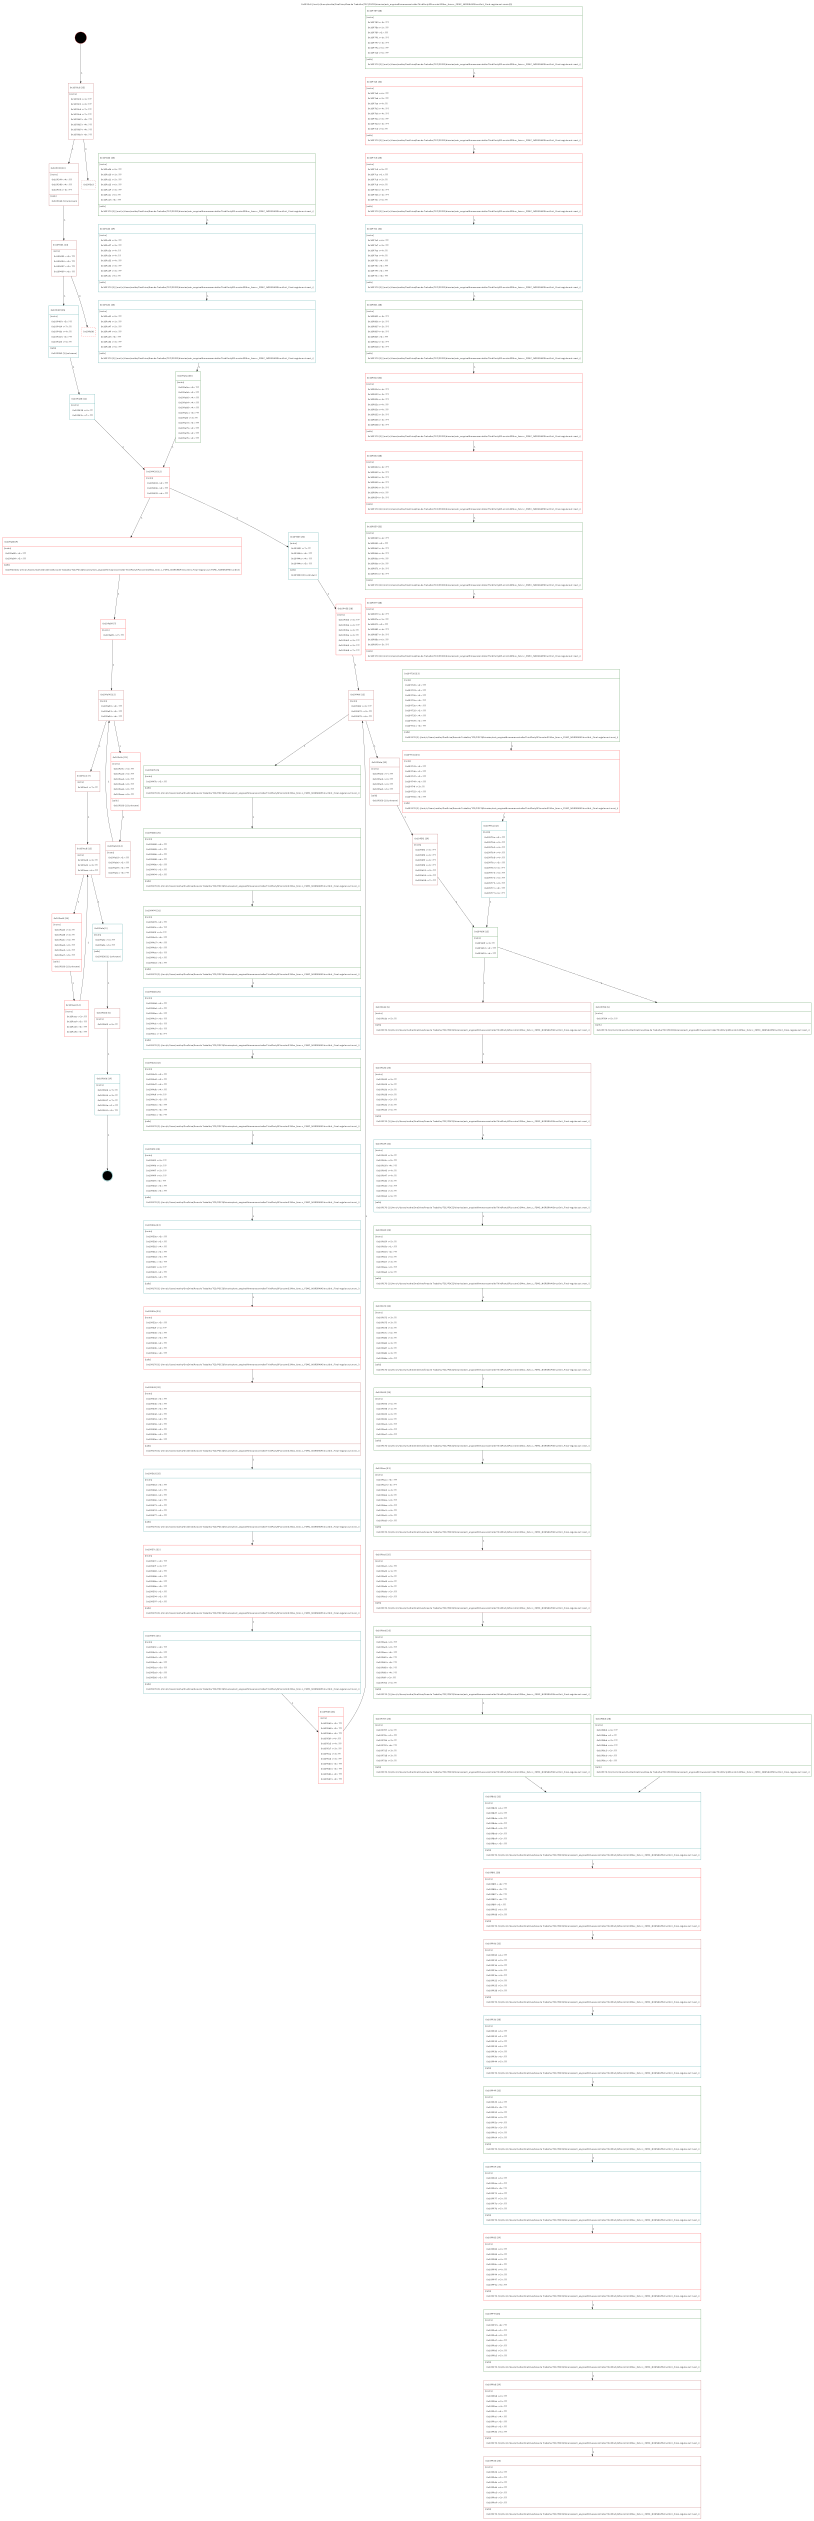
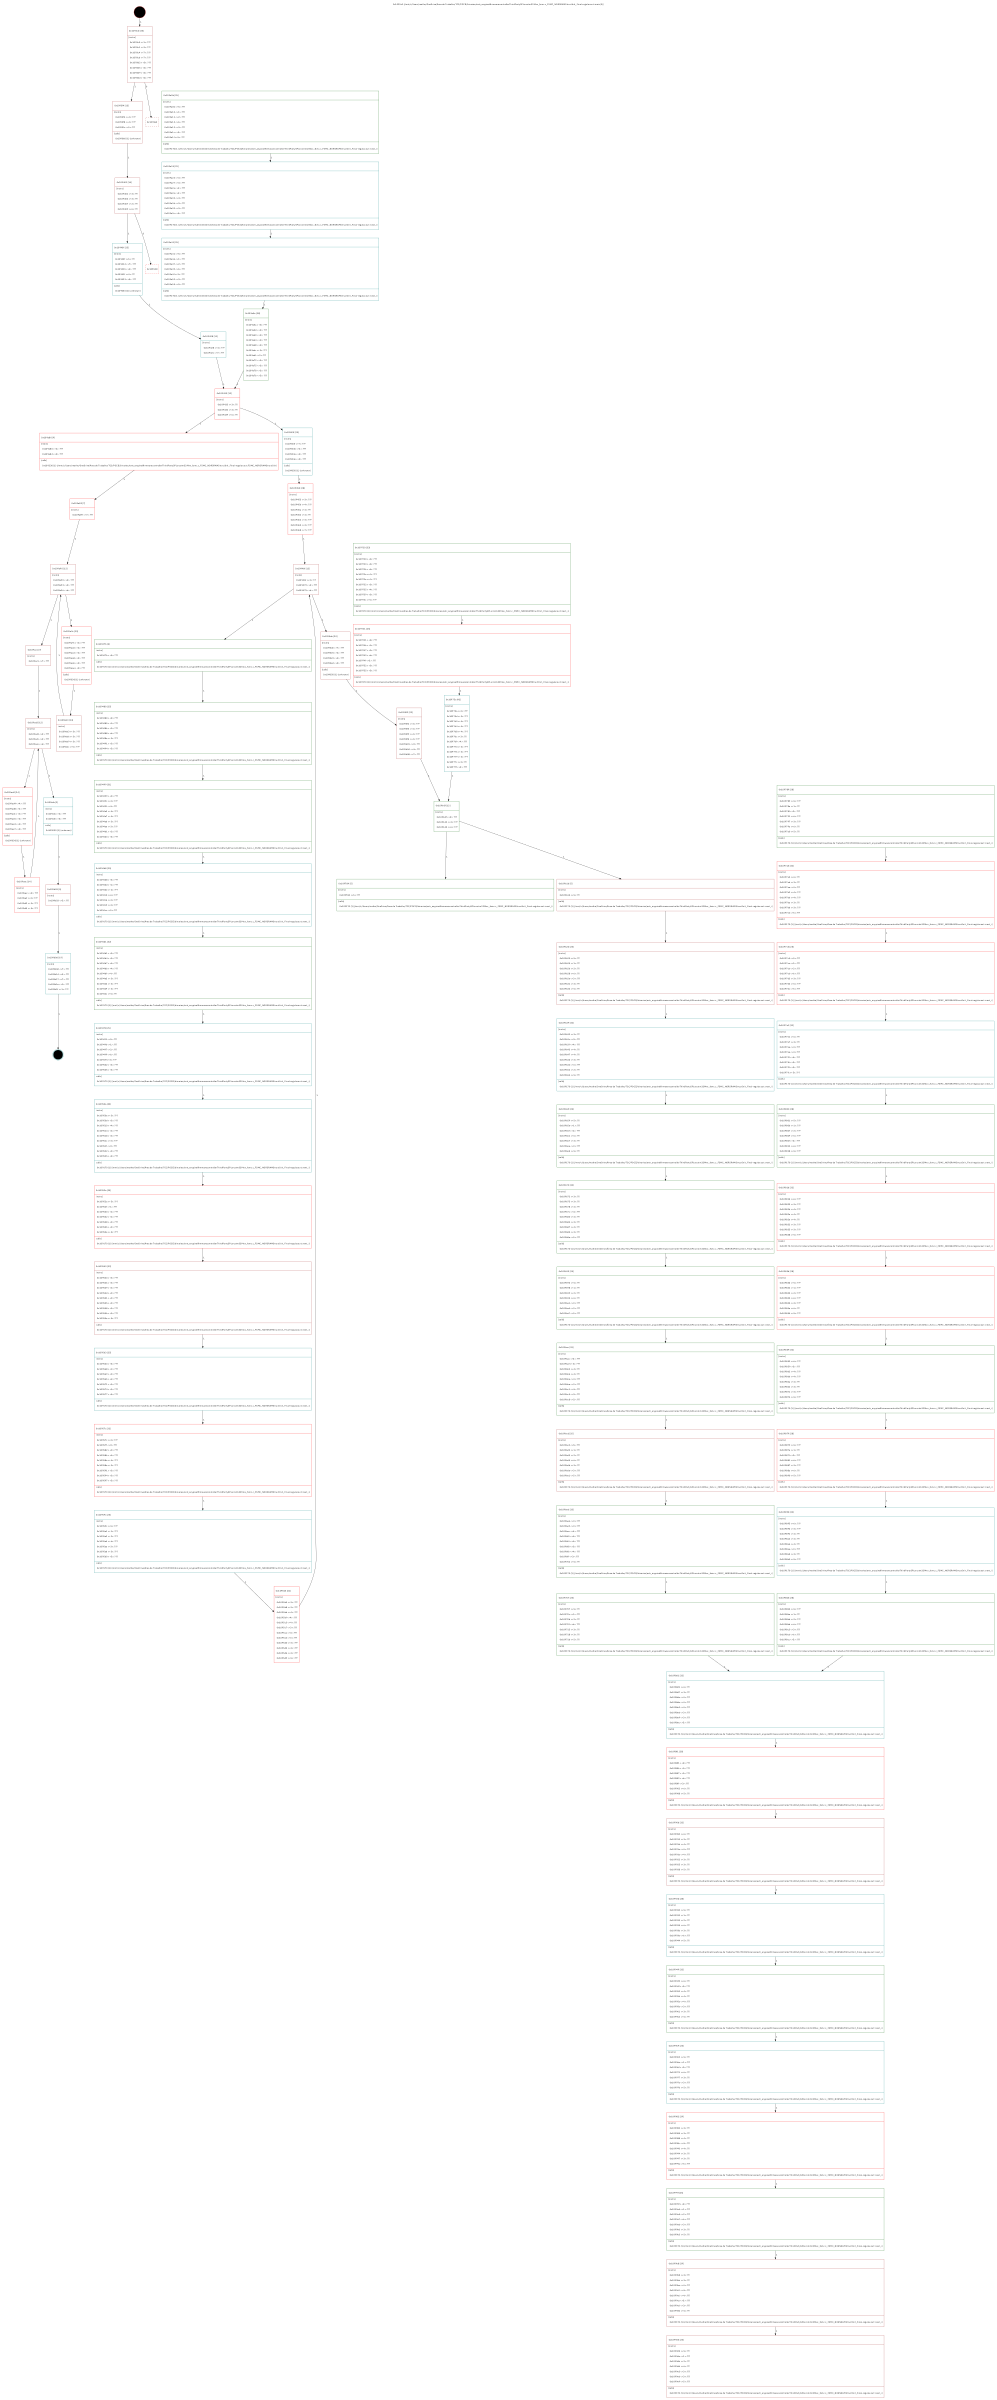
none -> (886, 1542)
